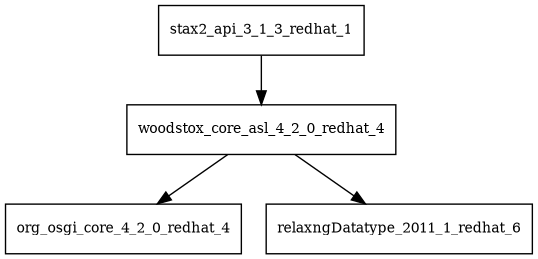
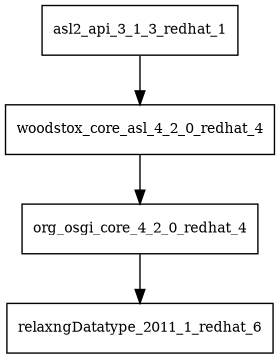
(261, 30) -> (140, 30)
(324, 175) -> (140, 272)
